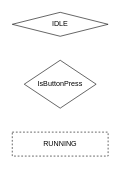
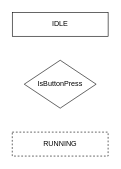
(60, 24) -> (60, 24)
